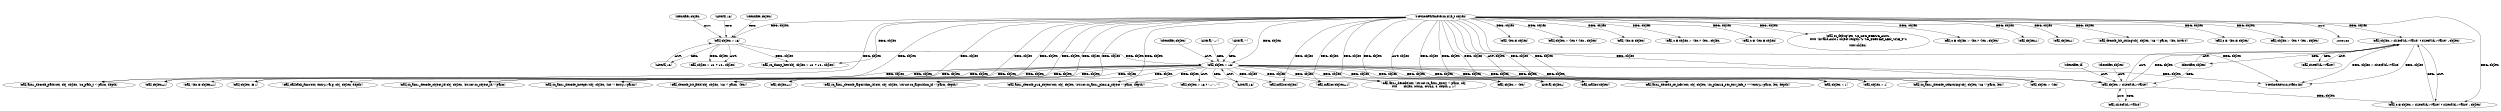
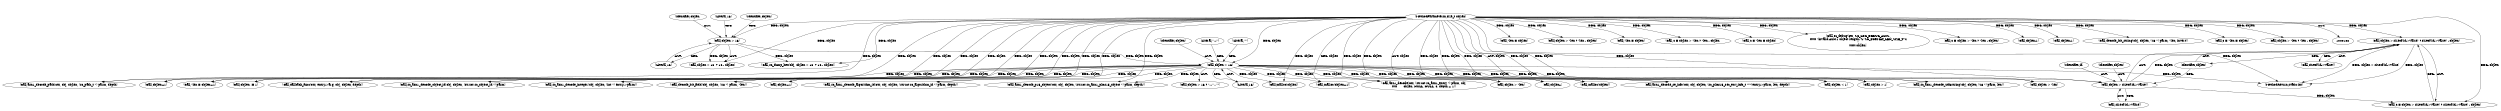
none -> (1063, 20)
none -> (932, 56)
(1330, 56) -> (1330, 56)
none -> (966, 72)
(1553, 85) -> (1553, 85)
